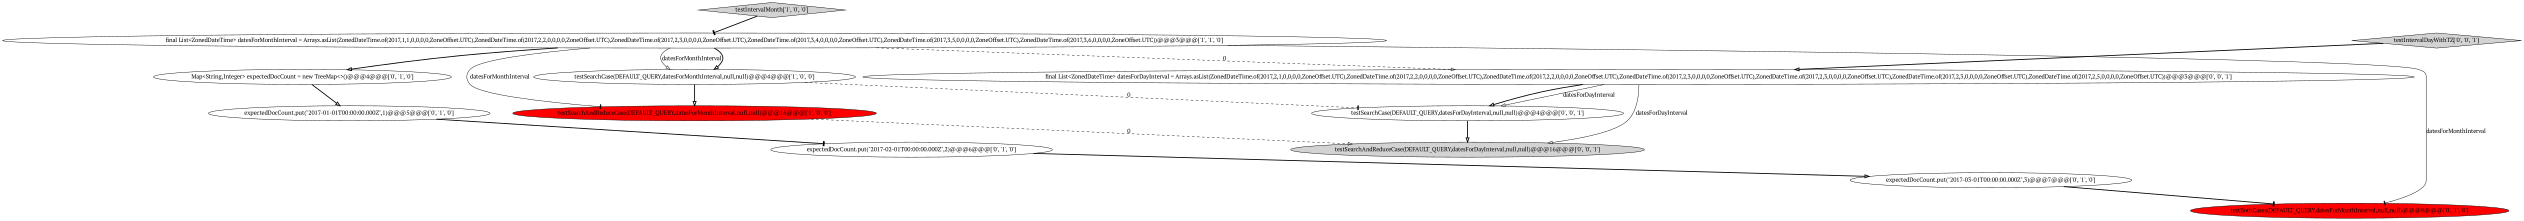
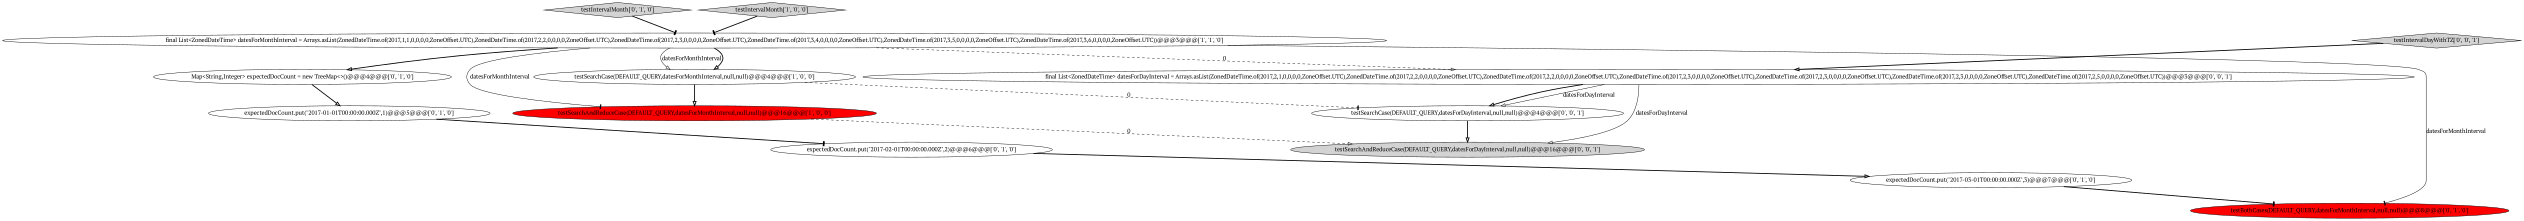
none -> (618, 10)
